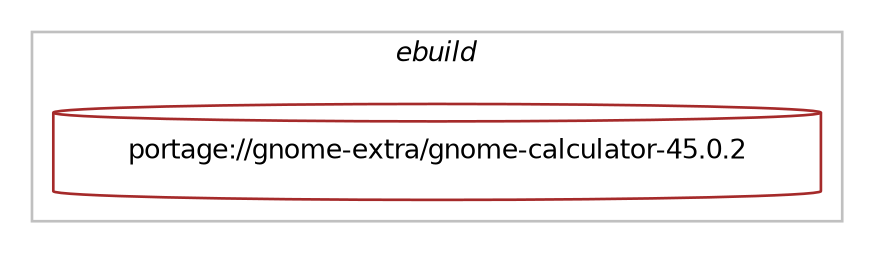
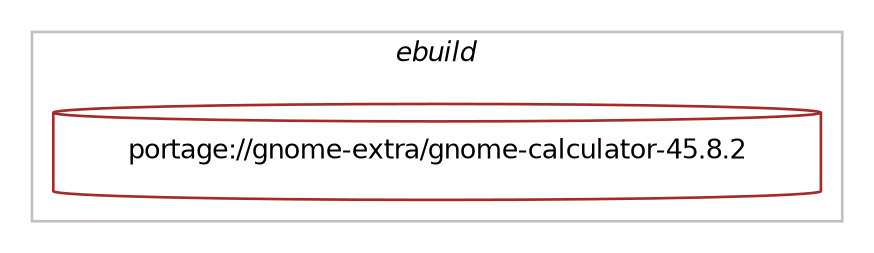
(437, 152) -> (437, 152)
